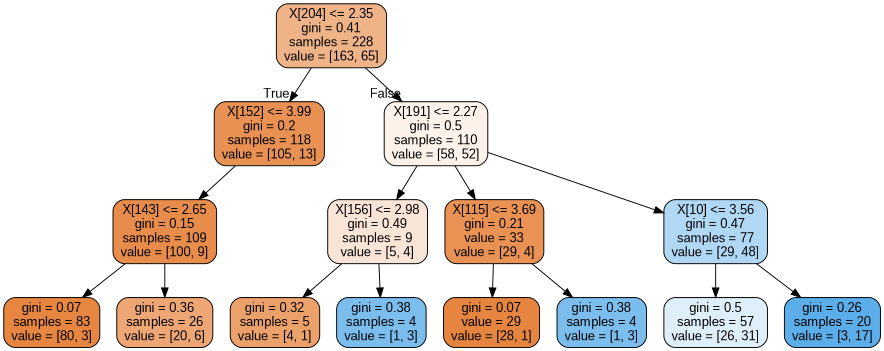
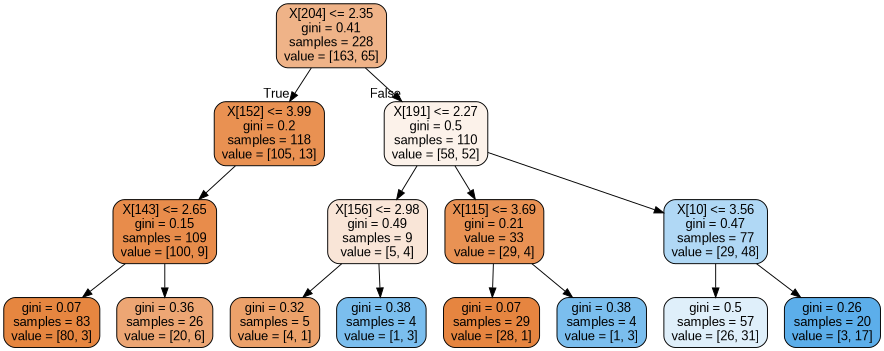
(492, 323) -> (492, 323)
